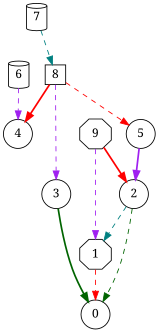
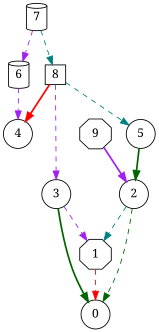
none -> (29, 42)
(94, 102) -> (94, 102)
(138, 160) -> (138, 160)
(113, 161) -> (113, 161)
(96, 190) -> (73, 220)
